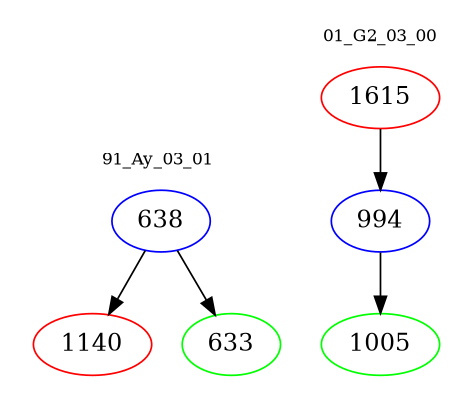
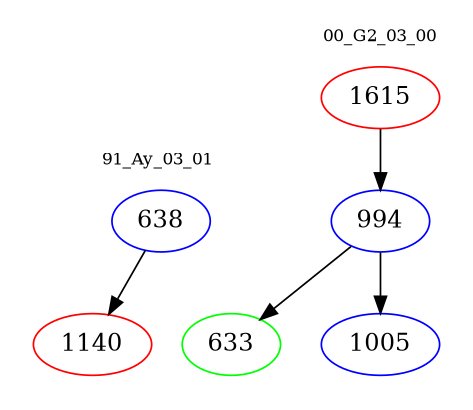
(380, 37) -> (380, 37)
(192, 275) -> (320, 271)
(380, 344) -> (380, 344)
